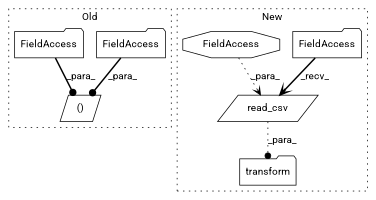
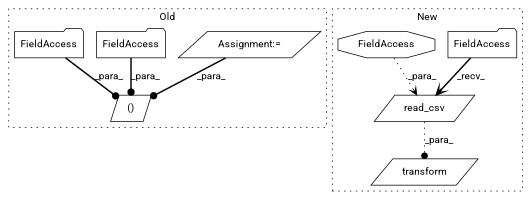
none -> (250, 45)
(268, 172) -> (425, 172)
